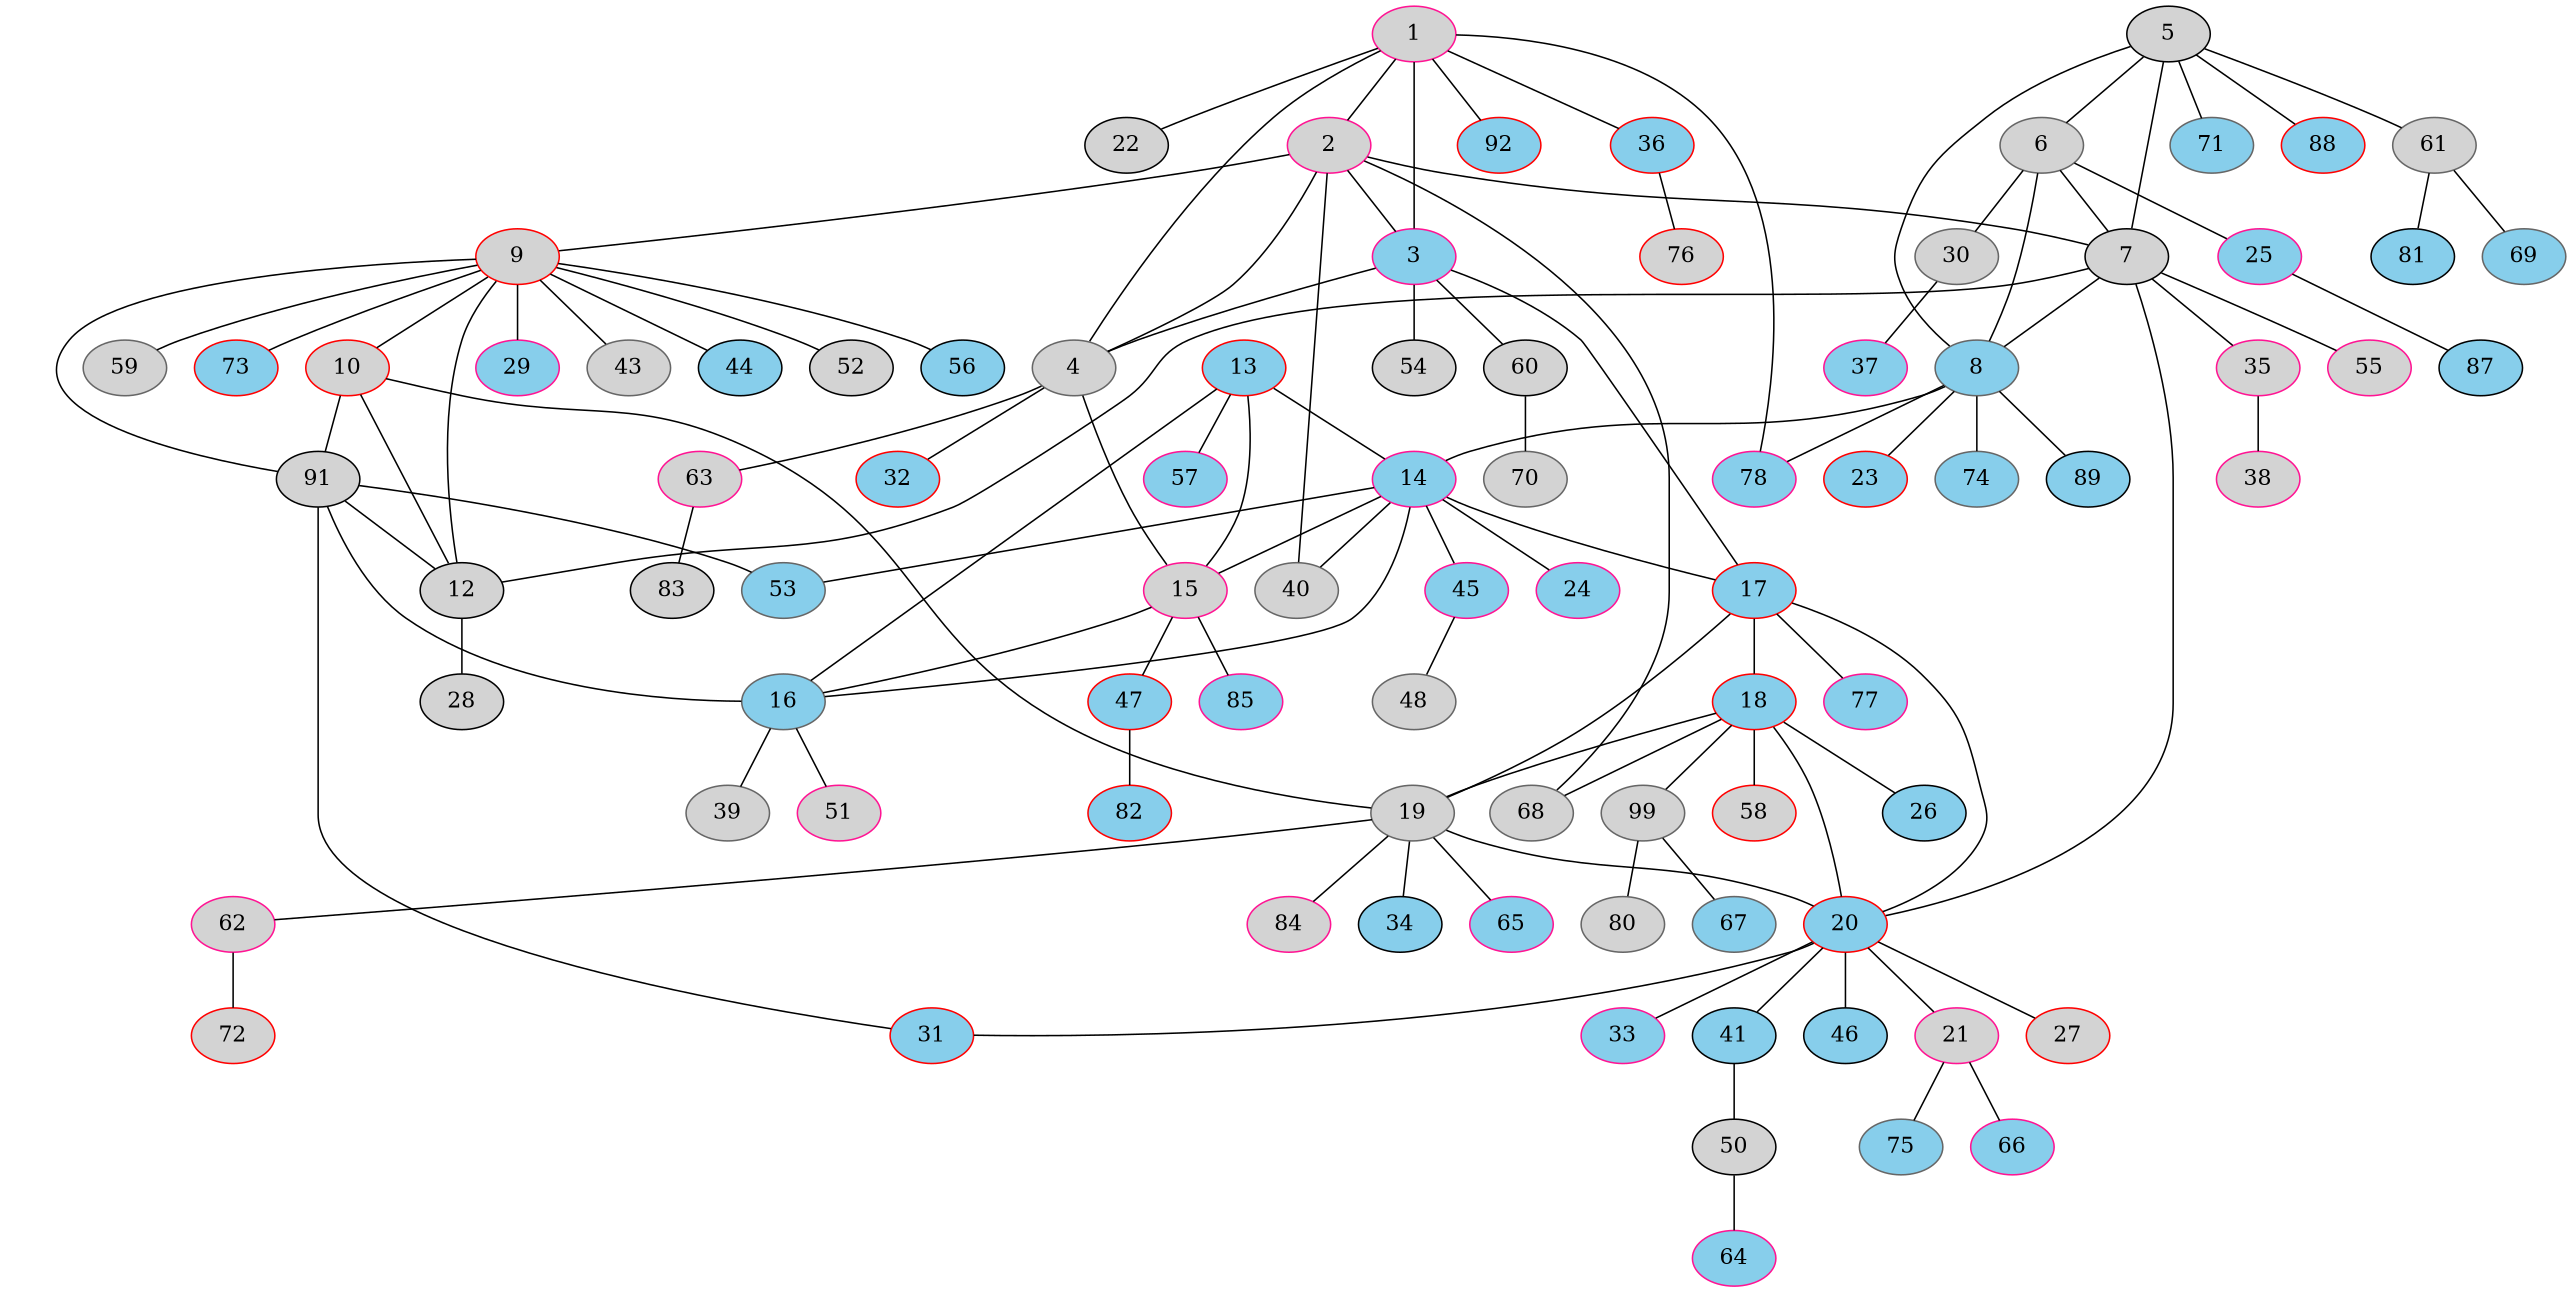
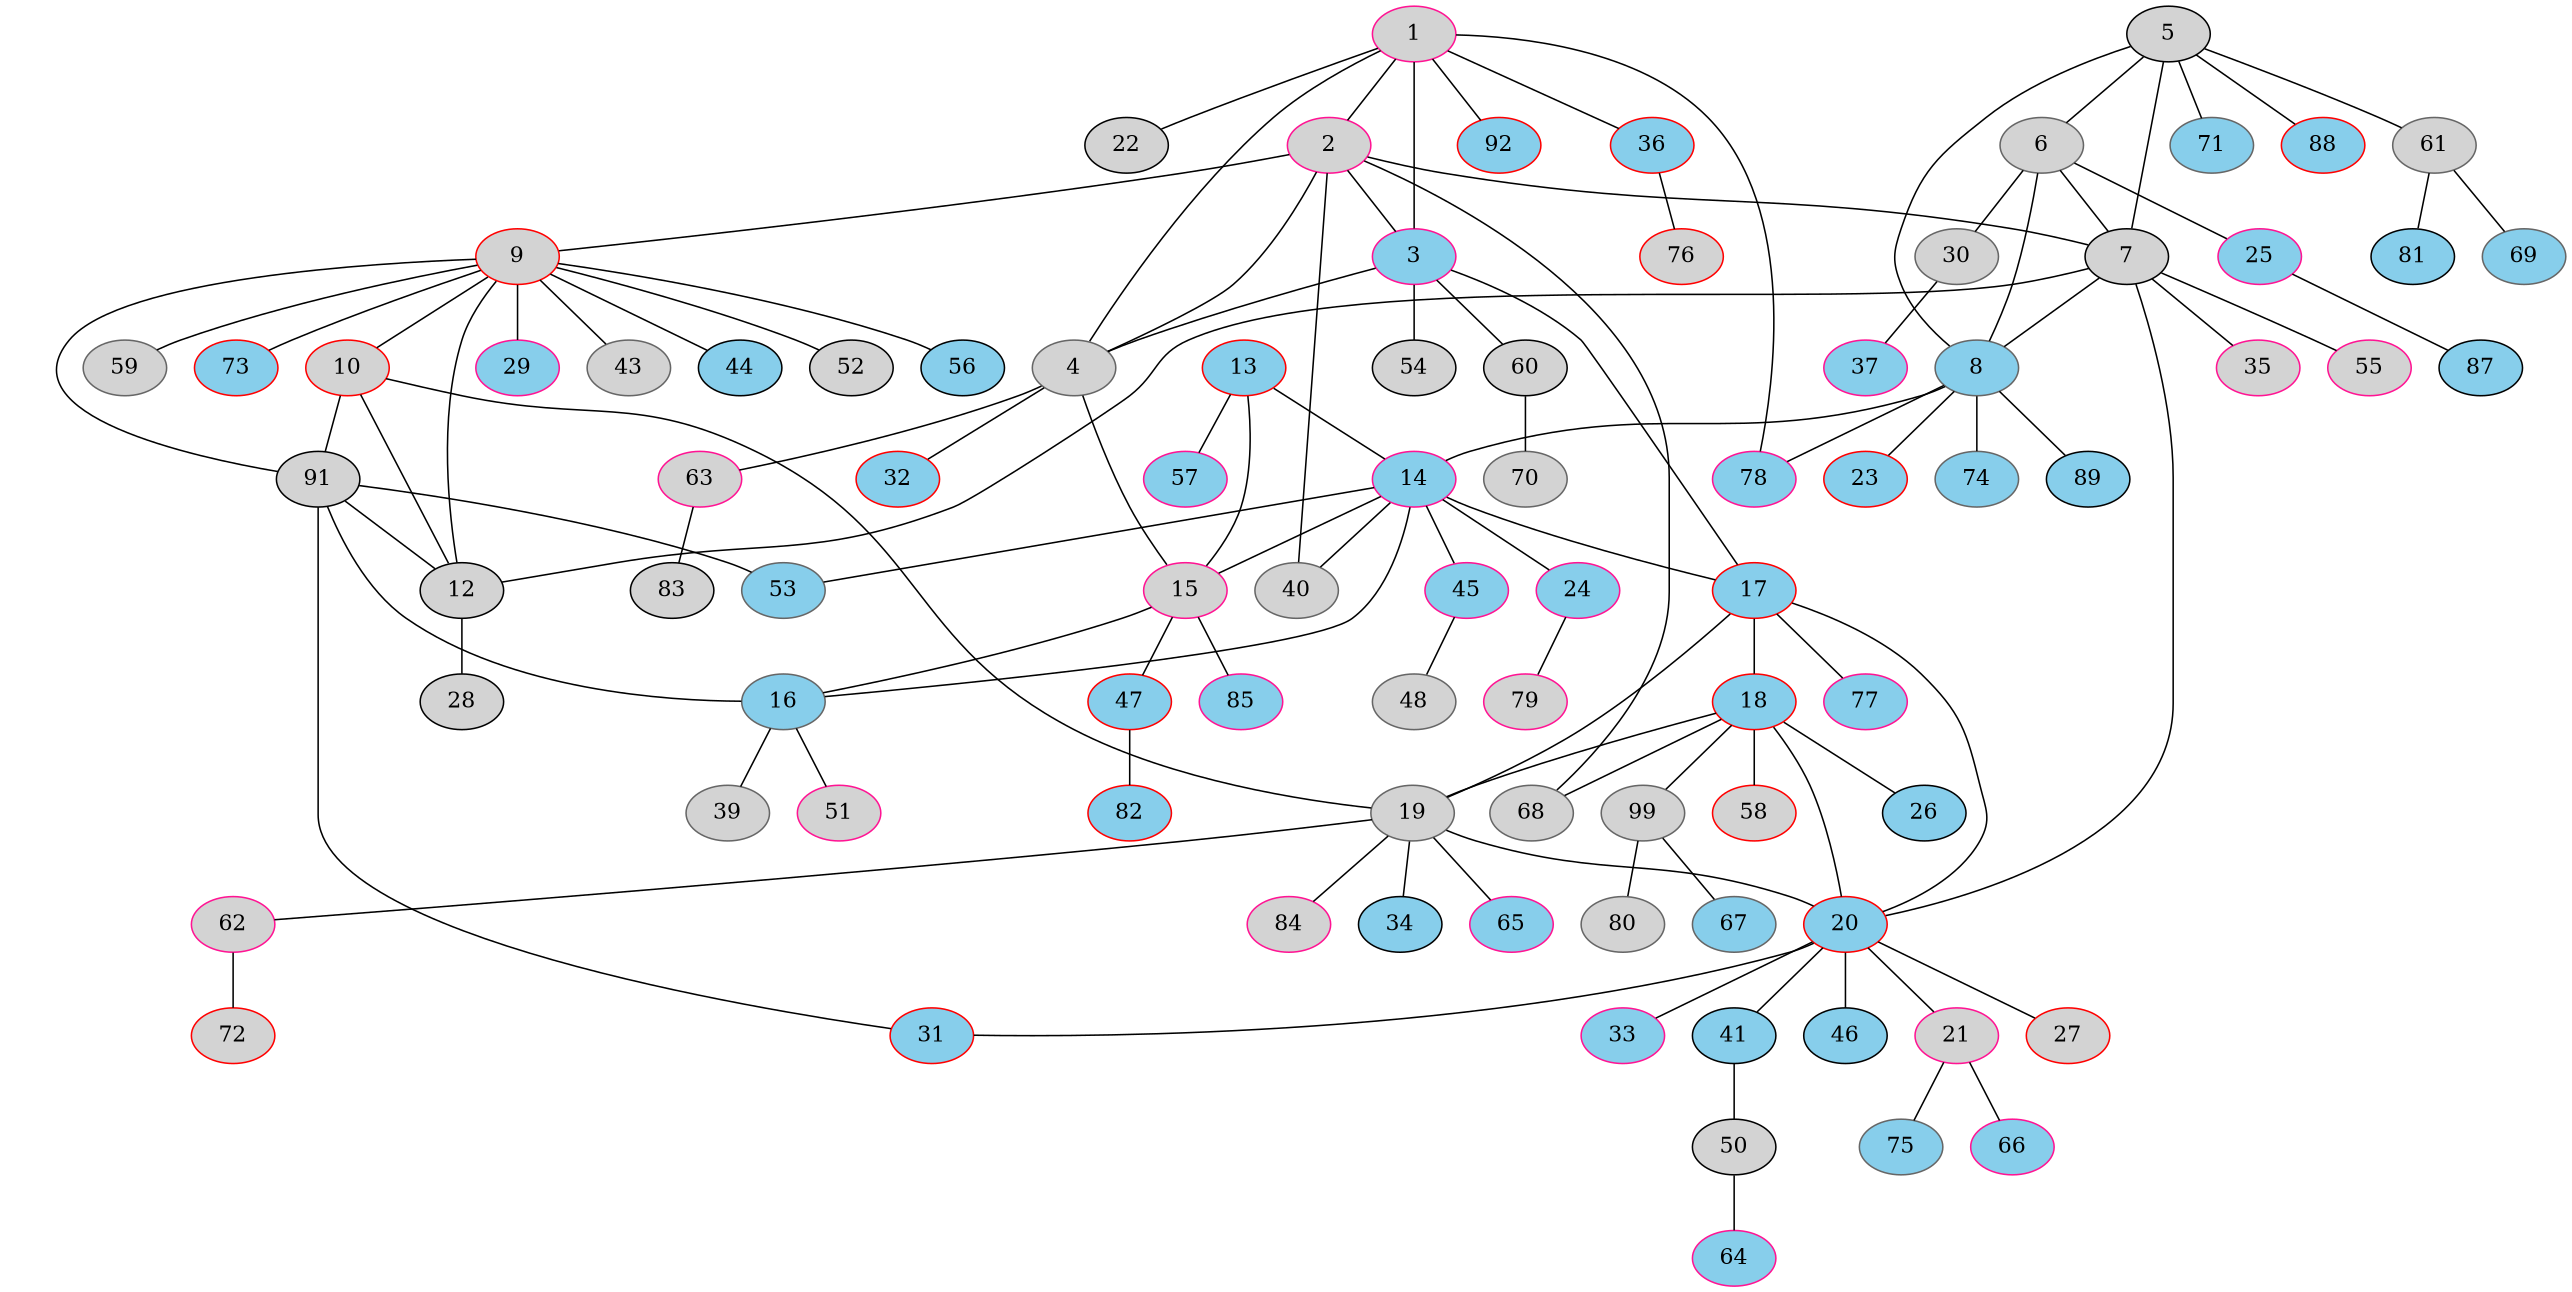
(2258, 479) -> none
(1014, 535) -> none
none -> (1525, 702)
